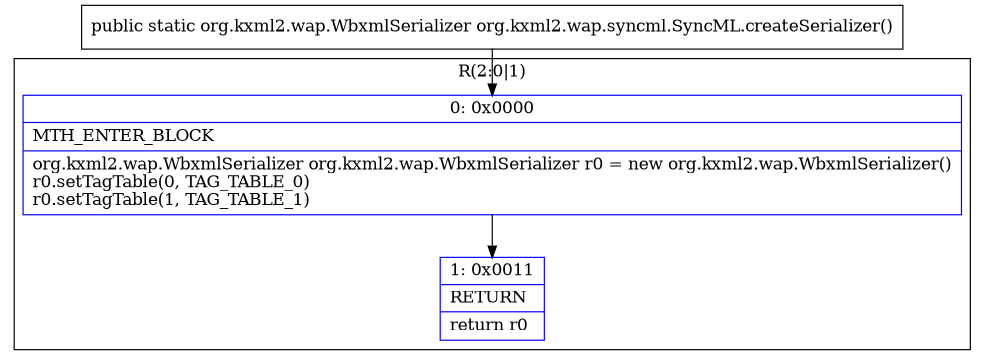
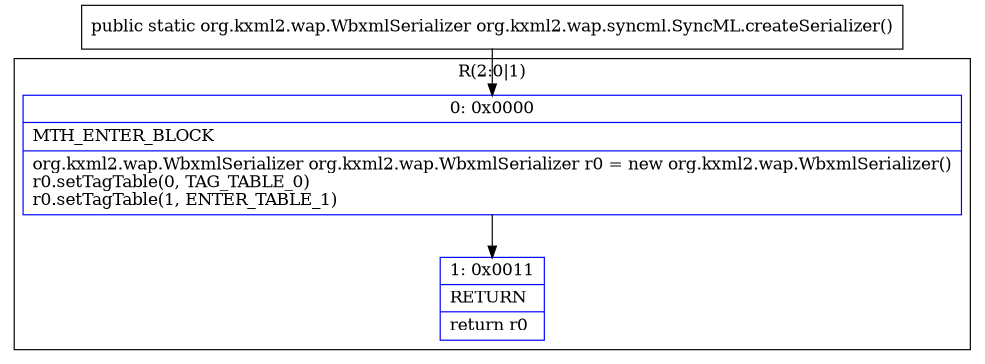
(172, 200) -> (185, 200)
